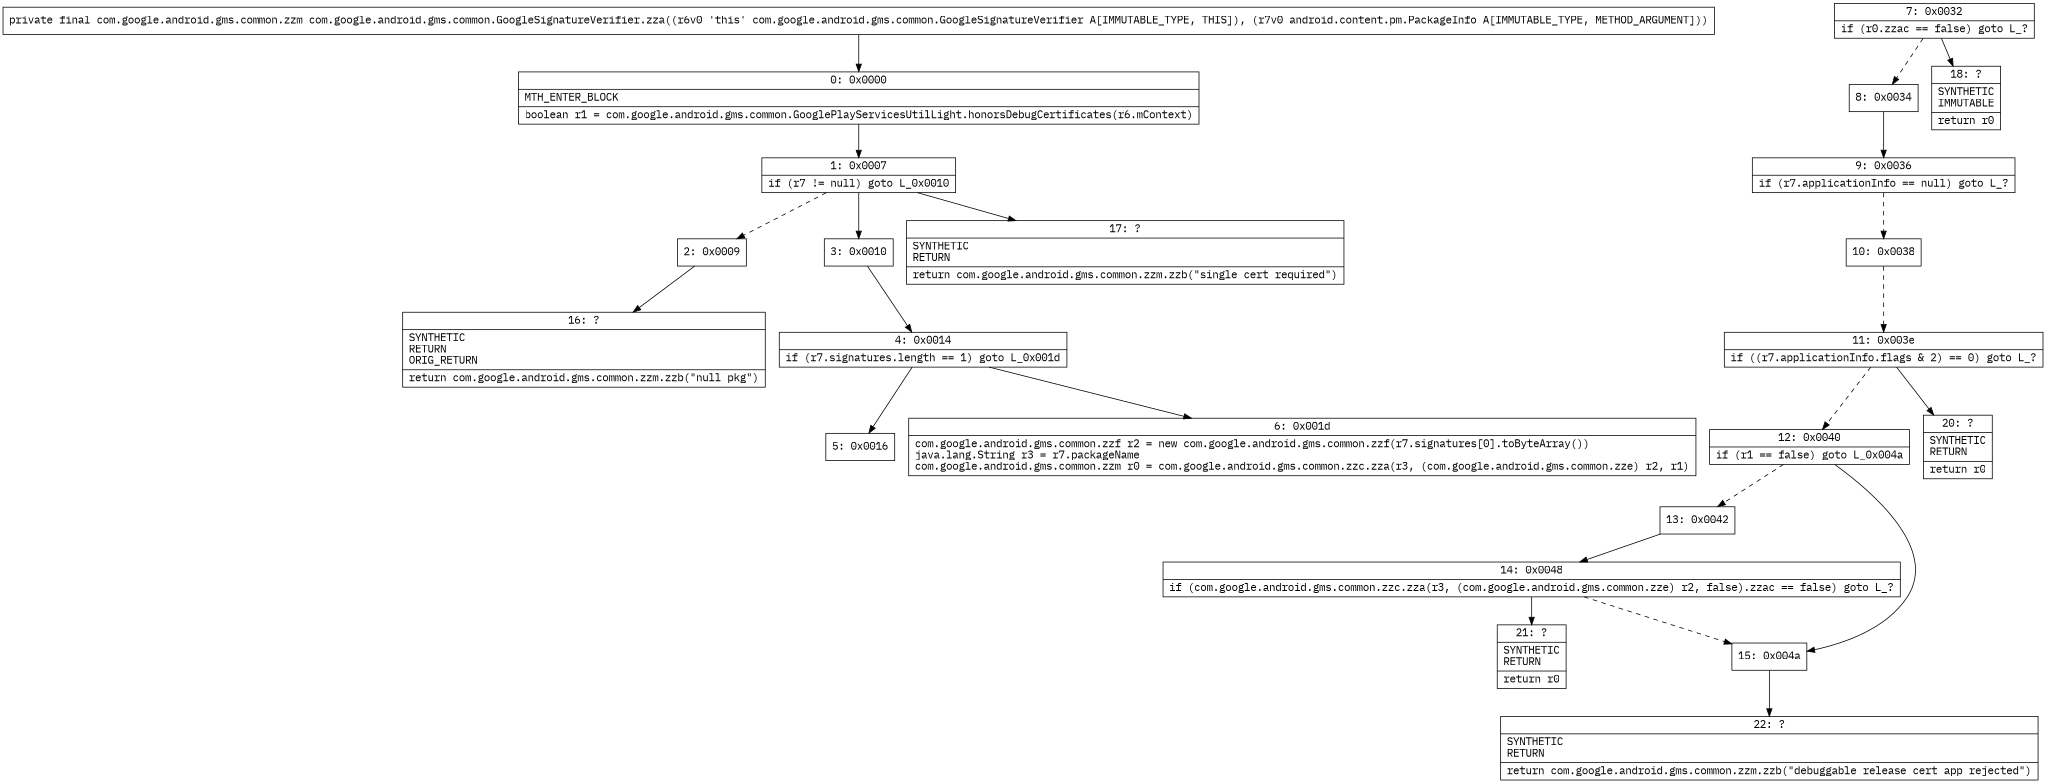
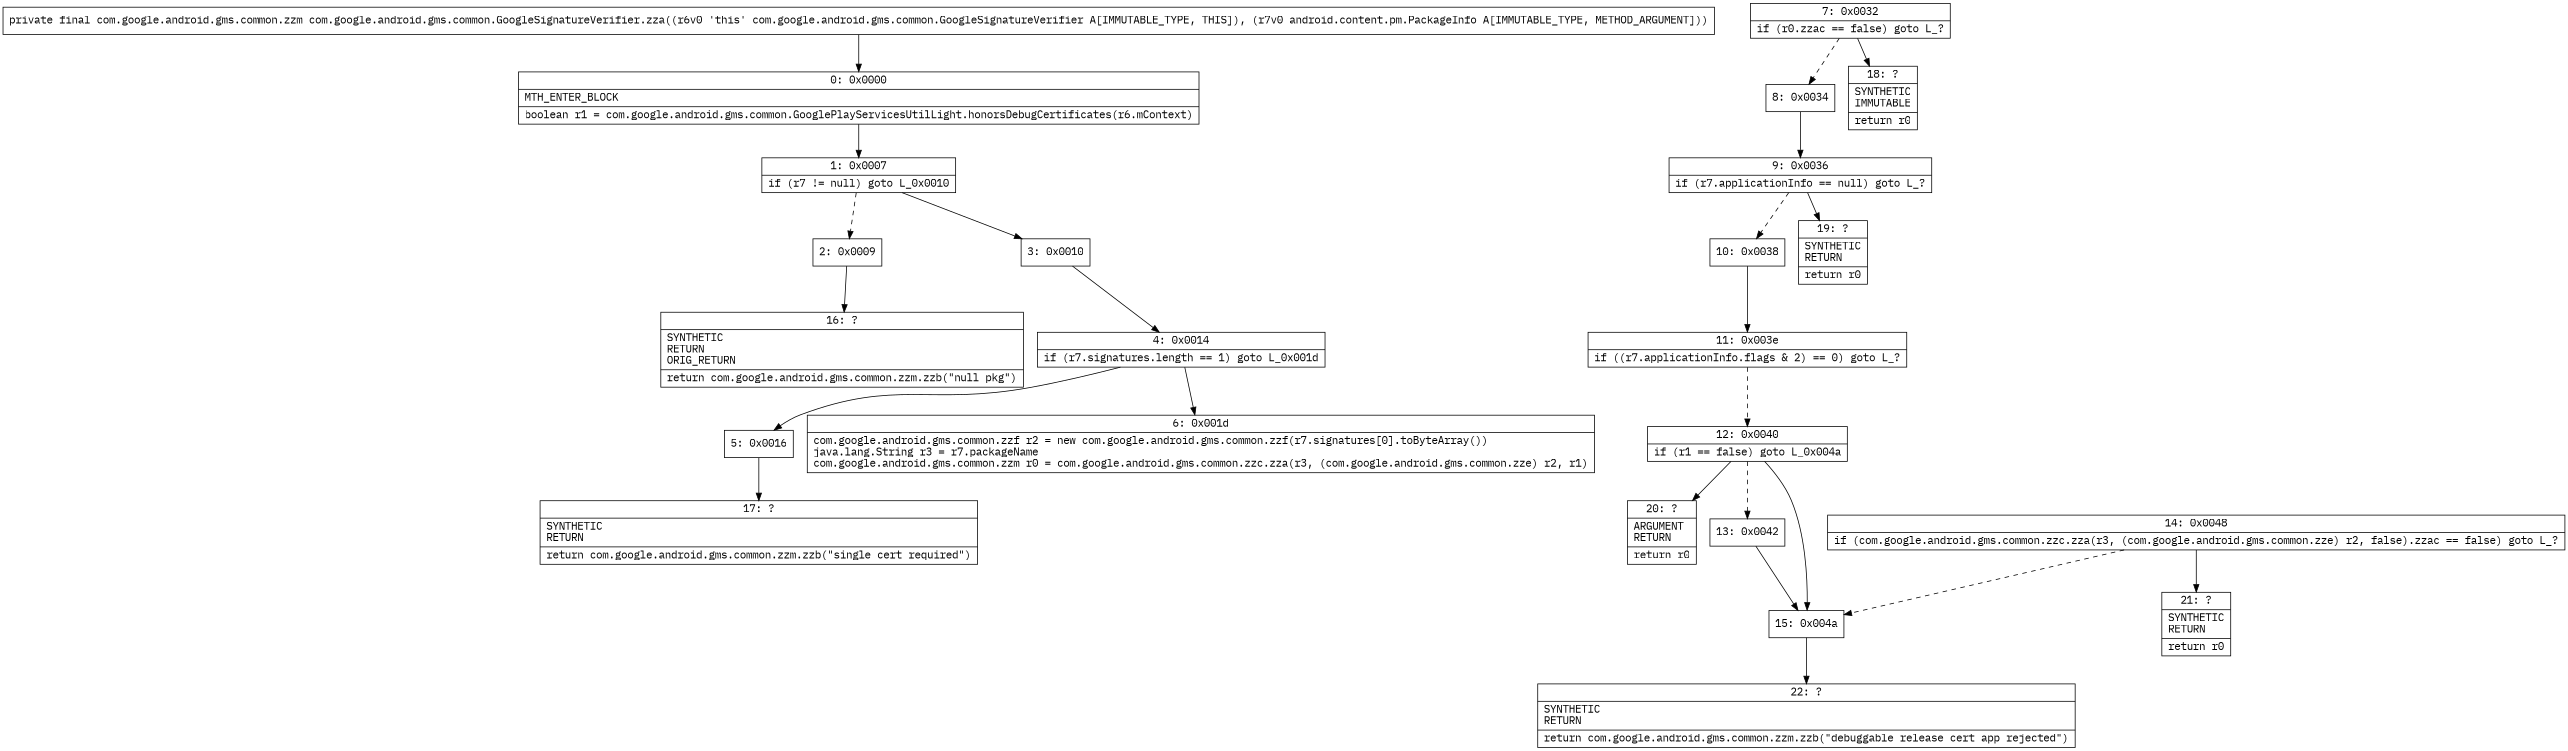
(963, 206) -> (759, 475)
none -> (1833, 252)
(1884, 295) -> (1747, 295)
(1913, 388) -> (1714, 478)
(1958, 441) -> (1659, 526)
(1624, 547) -> (1775, 575)
